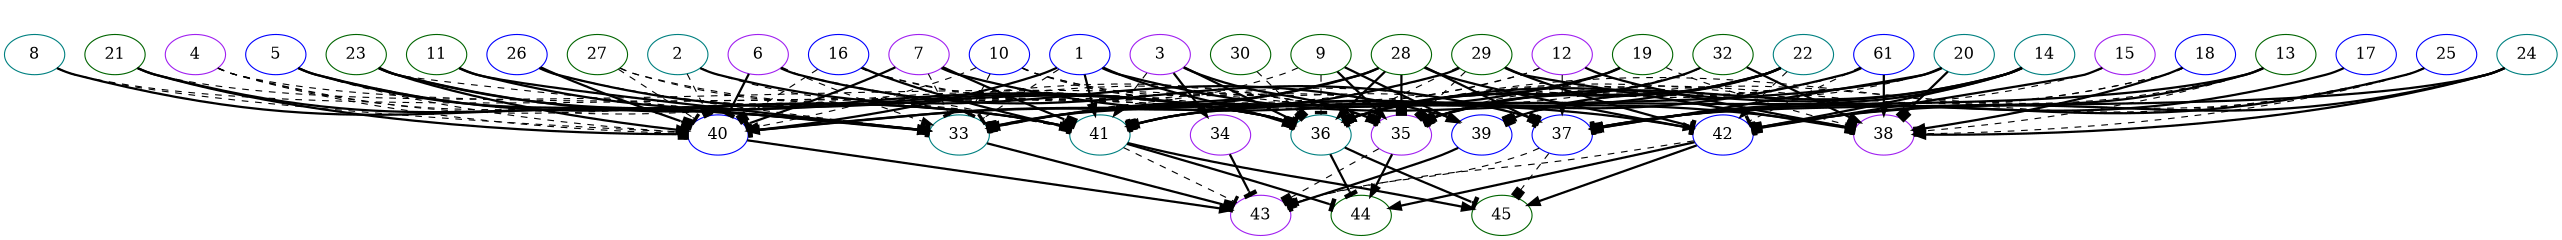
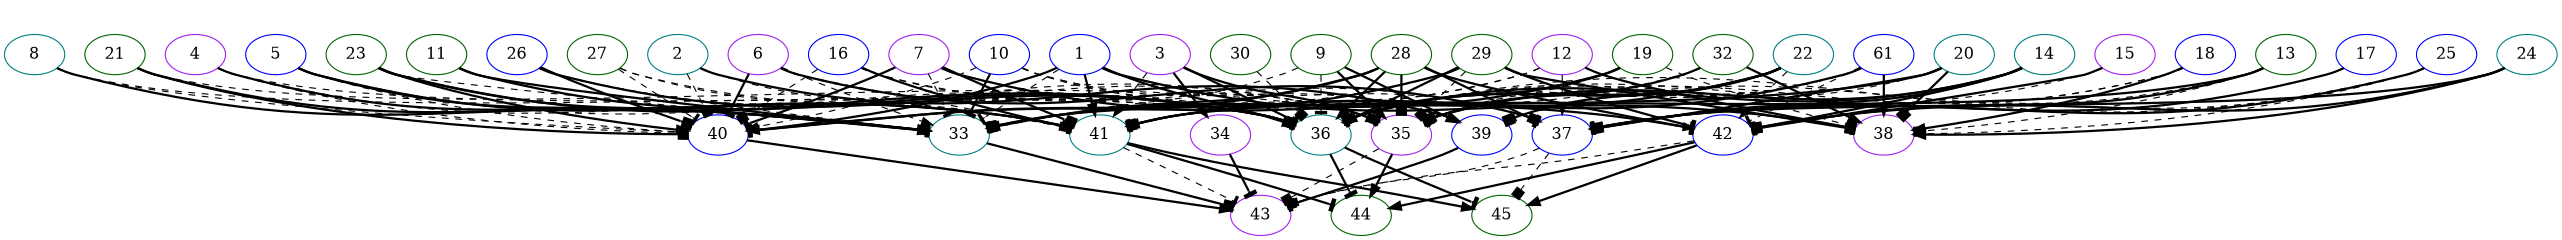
(981, 92) -> (981, 92)
(1407, 92) -> (1407, 92)
(569, 109) -> (569, 109)
